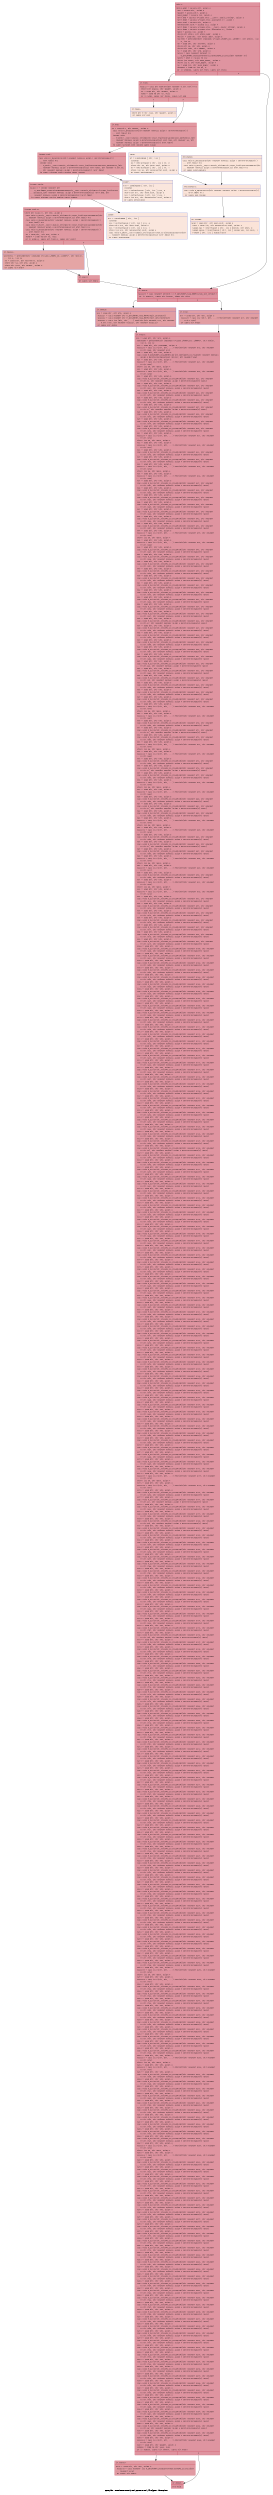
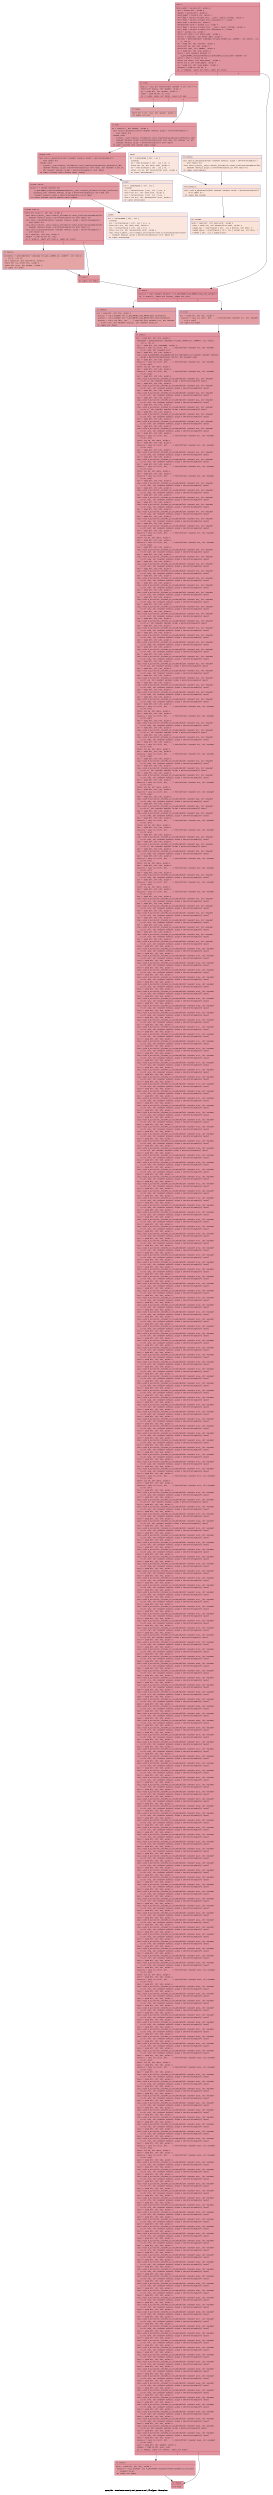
(154, 112) -> (154, 112)
(20, 263) -> (21, 263)
